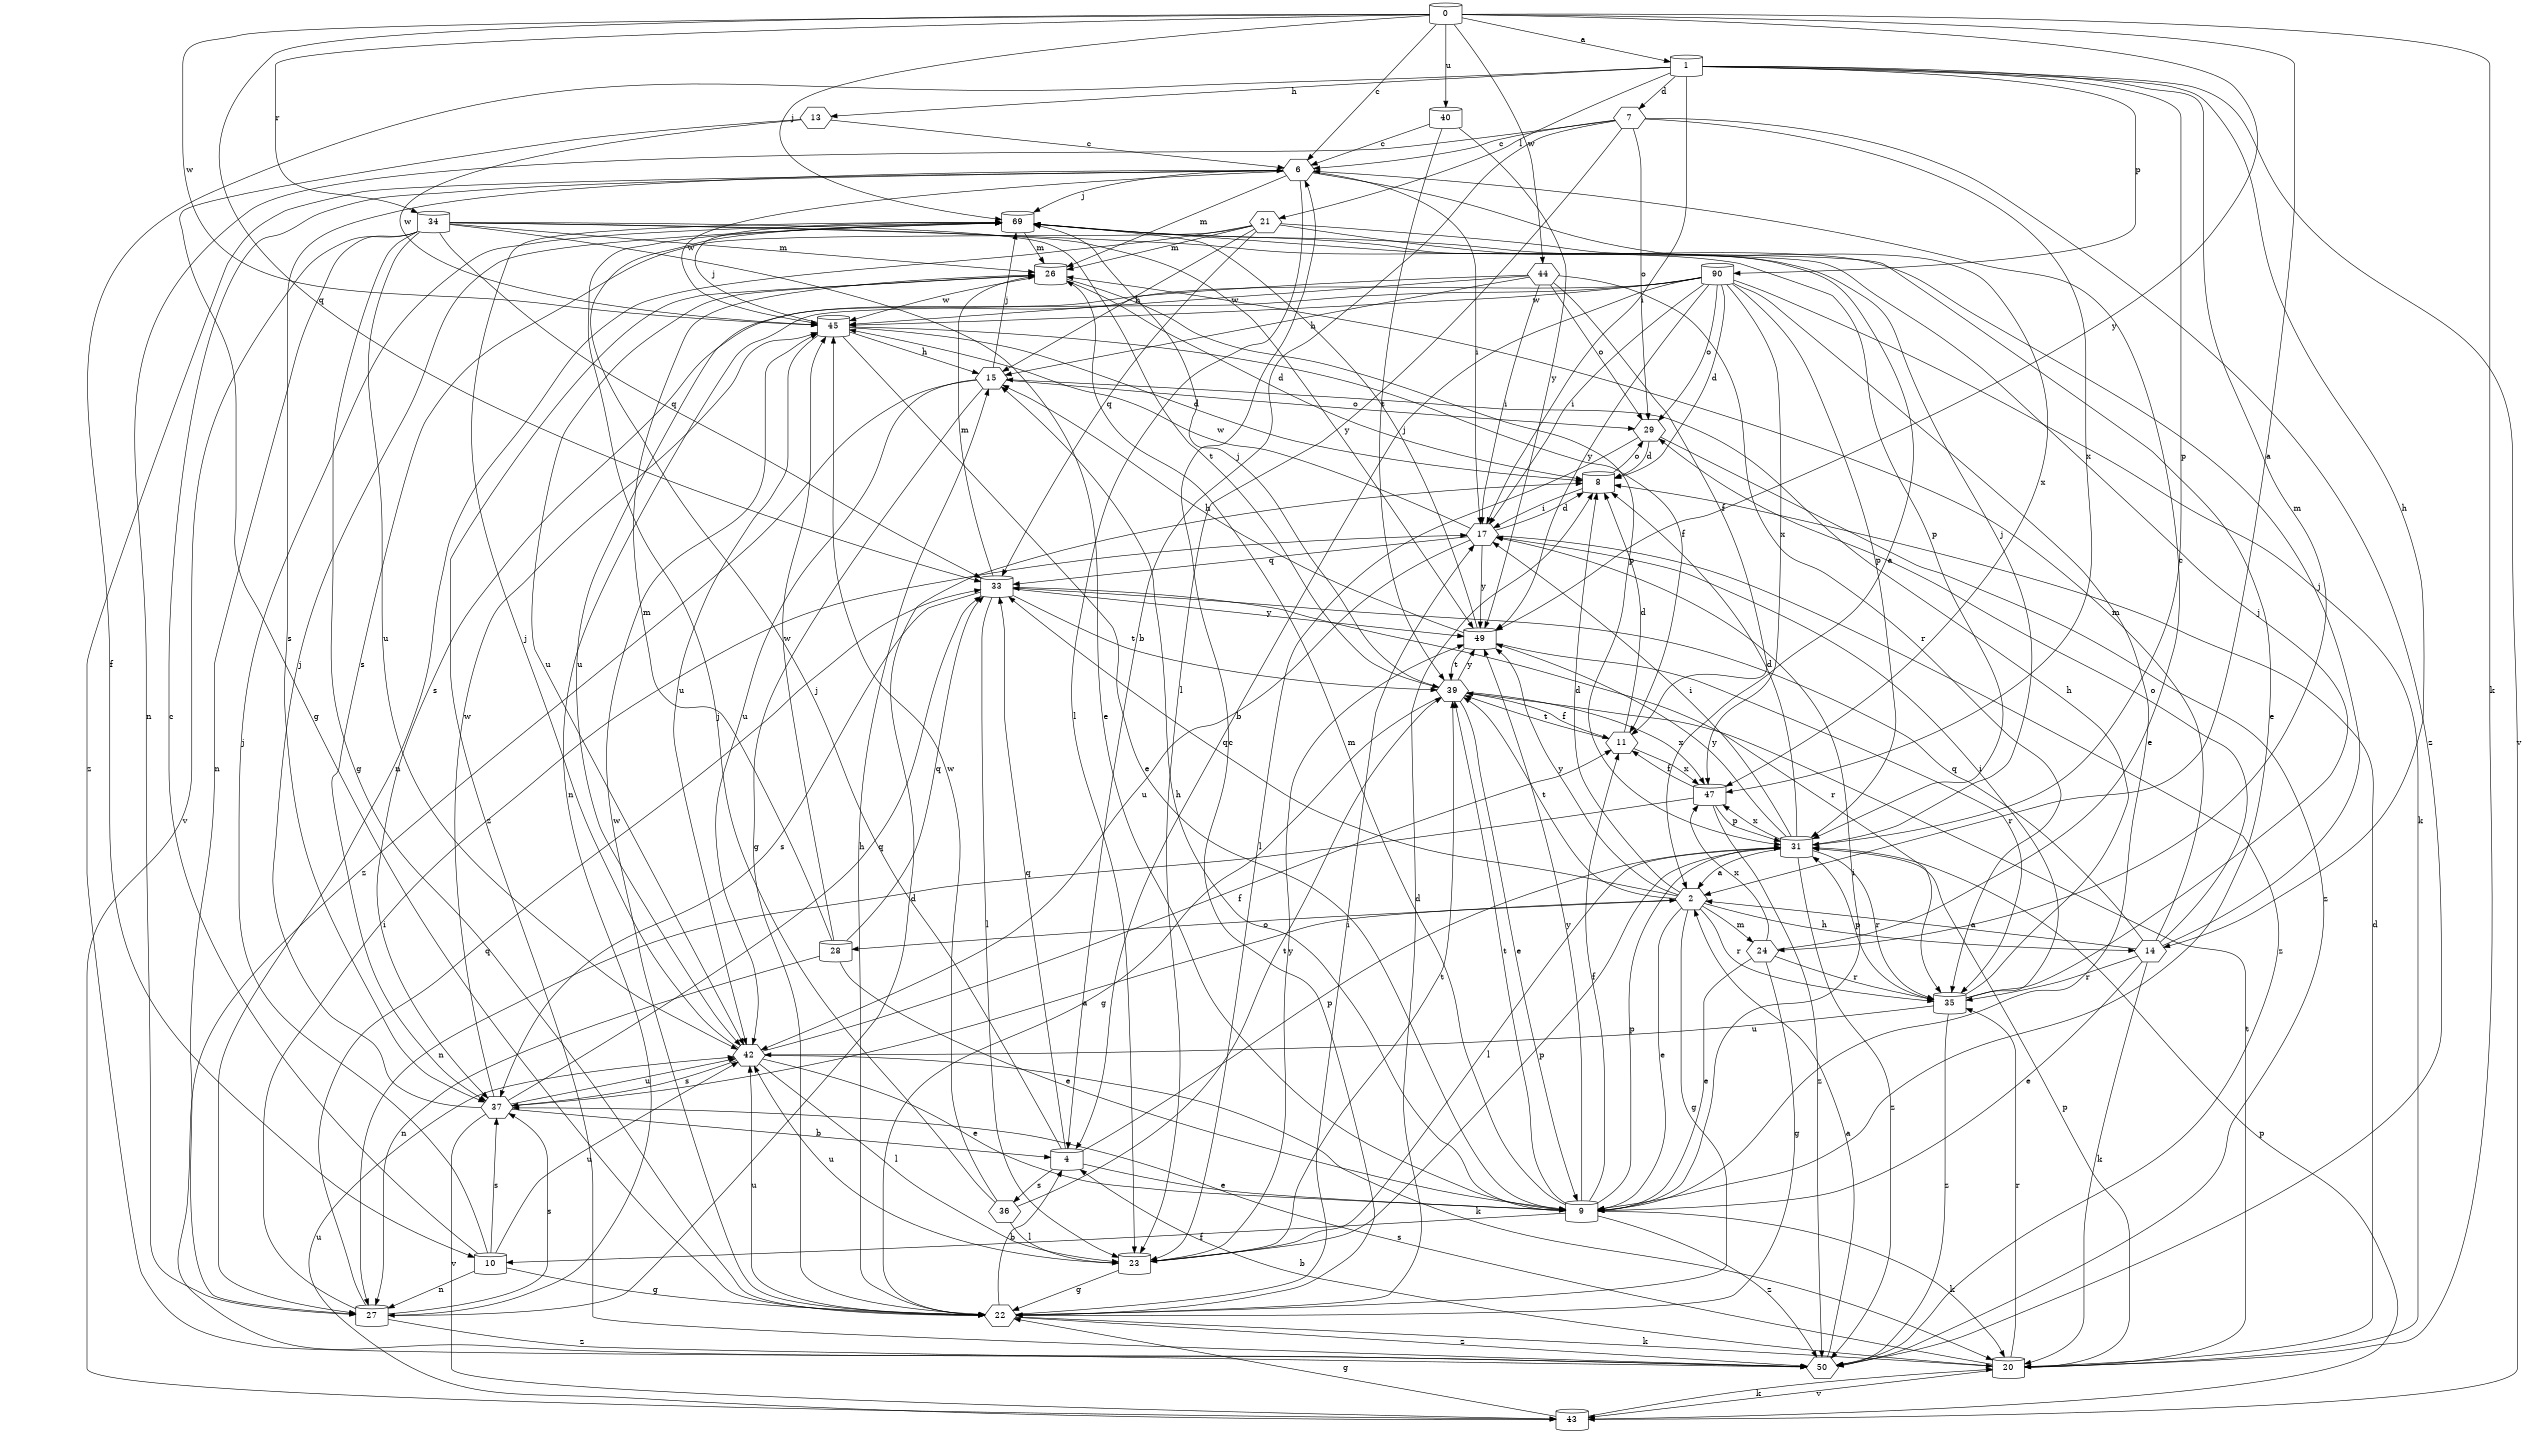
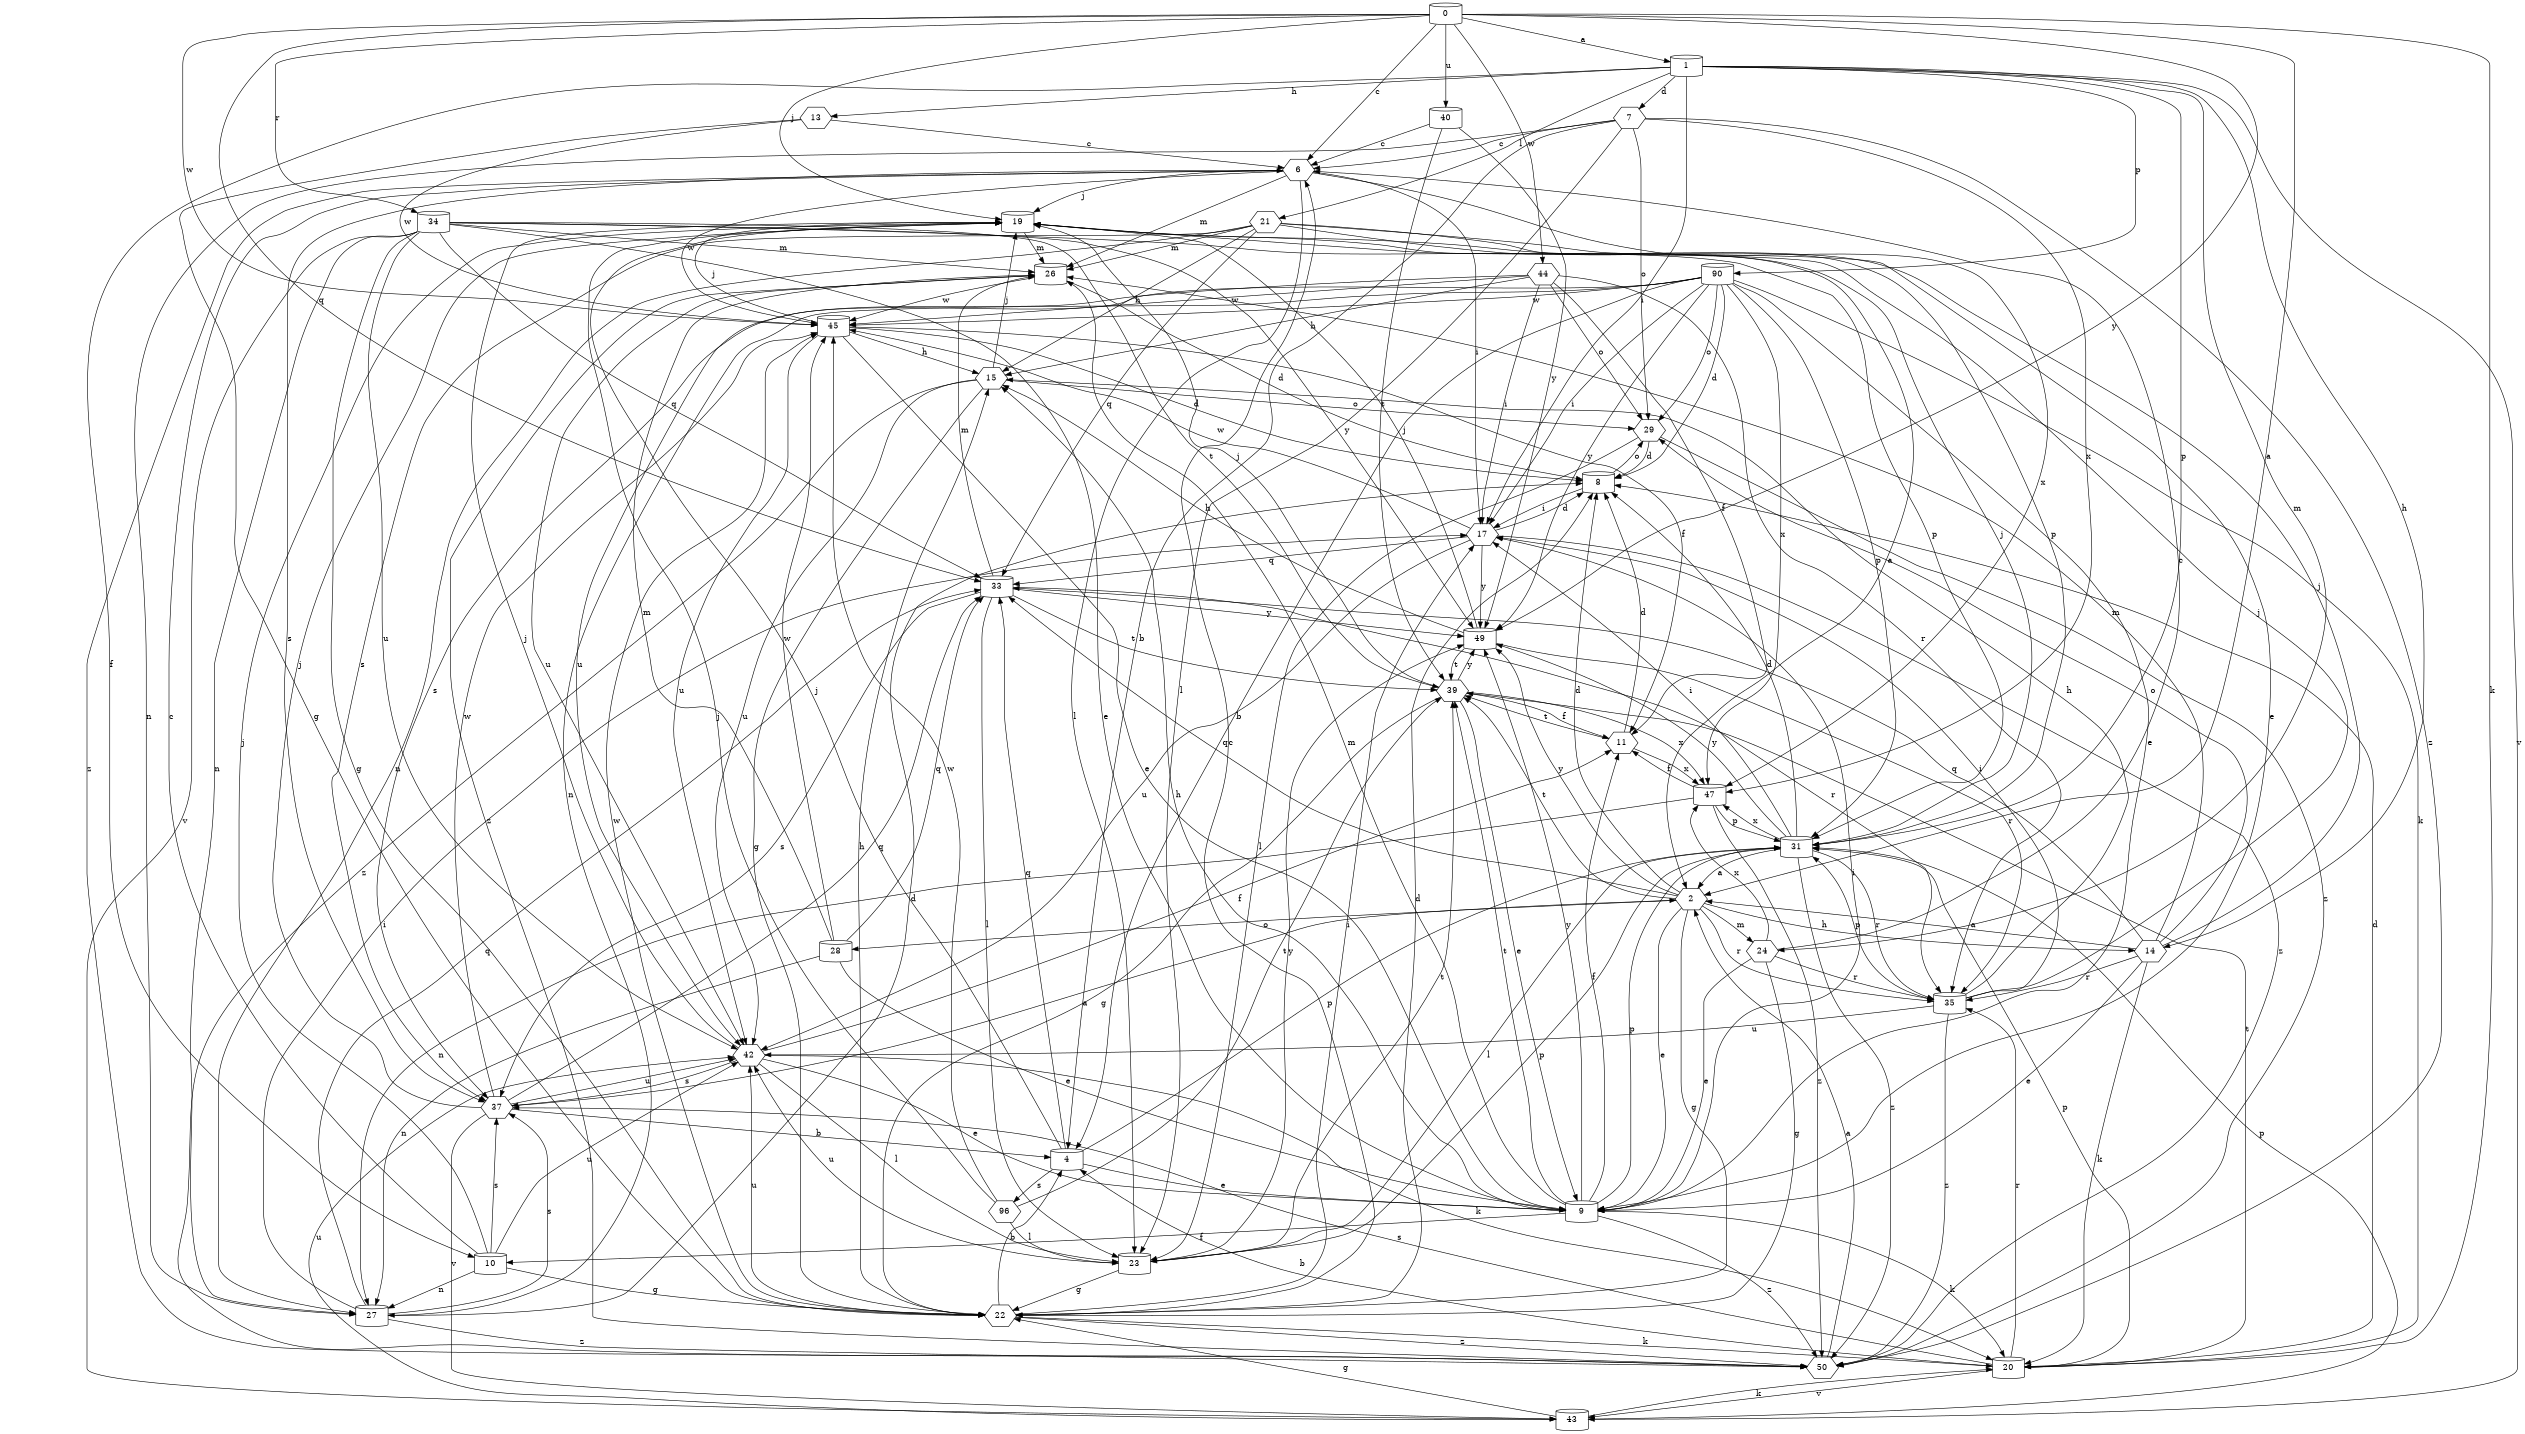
(1018, 222) -> (1018, 222)
(1582, 445) -> (1946, 335)
(1005, 1212) -> (1005, 1212)
